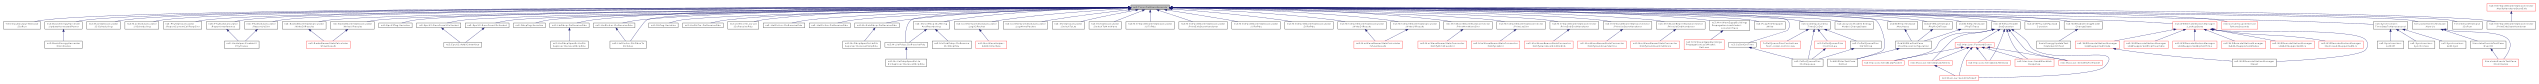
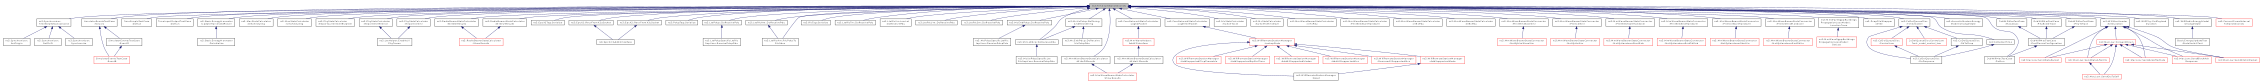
(1672, 11) -> (1231, 33)
(1302, 13) -> (1139, 52)
(2511, 18) -> (1629, 34)
(223, 25) -> (376, 23)
(2501, 63) -> (112, 60)
(2099, 69) -> none
